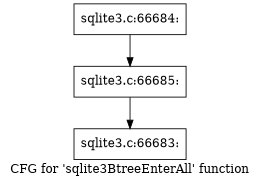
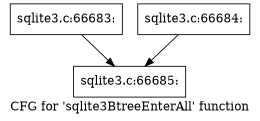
(130, 109) -> (95, 47)
